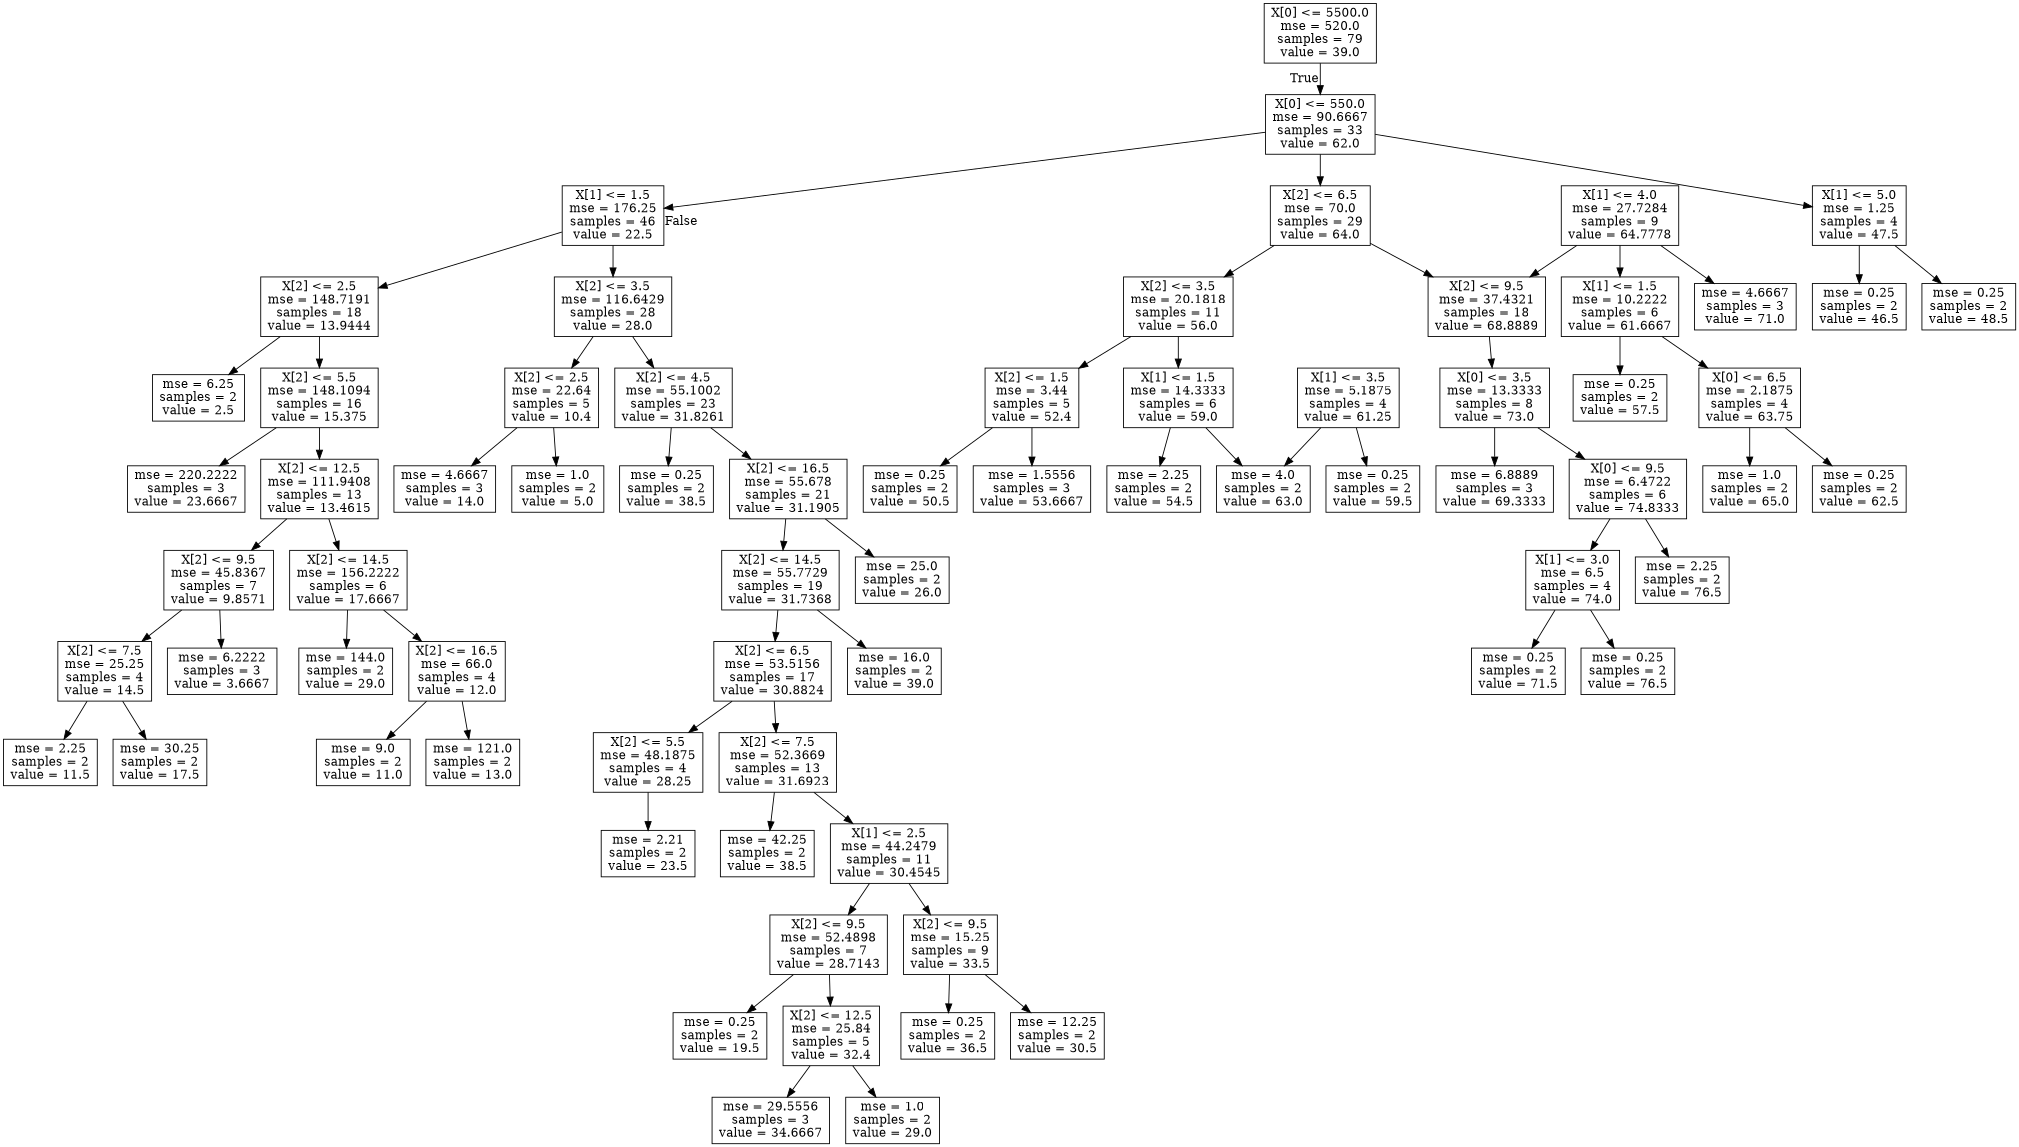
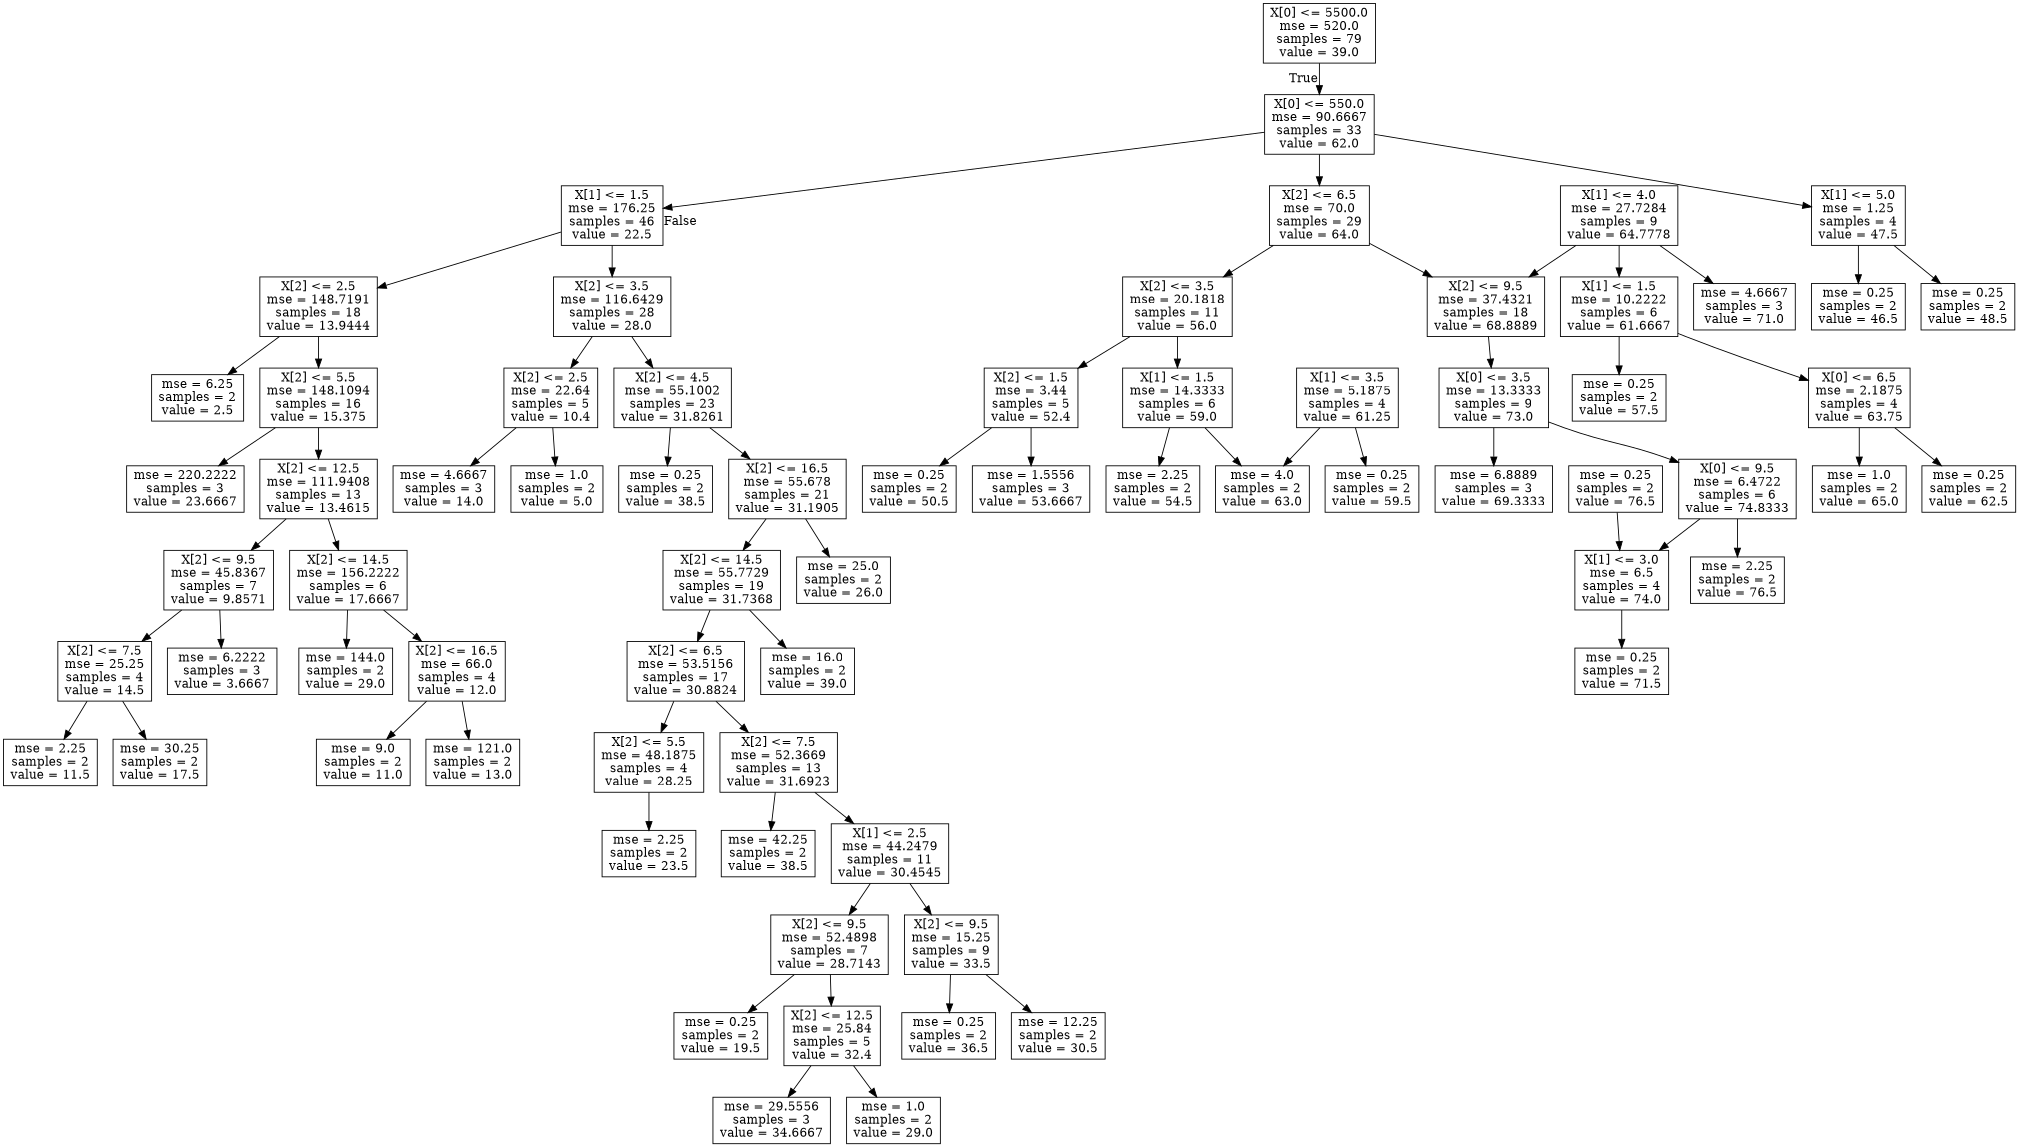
(1495, 398) -> (1494, 398)
(1600, 625) -> (1618, 527)
(648, 854) -> (649, 854)
